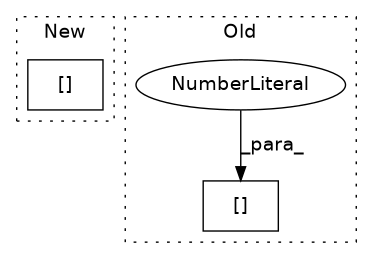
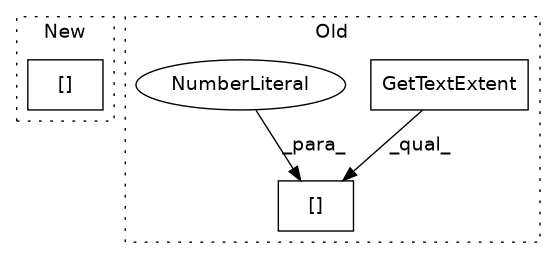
none -> (450, 85)
